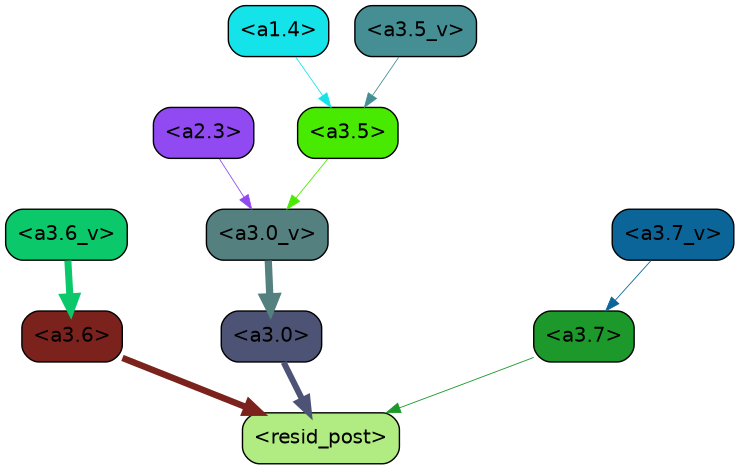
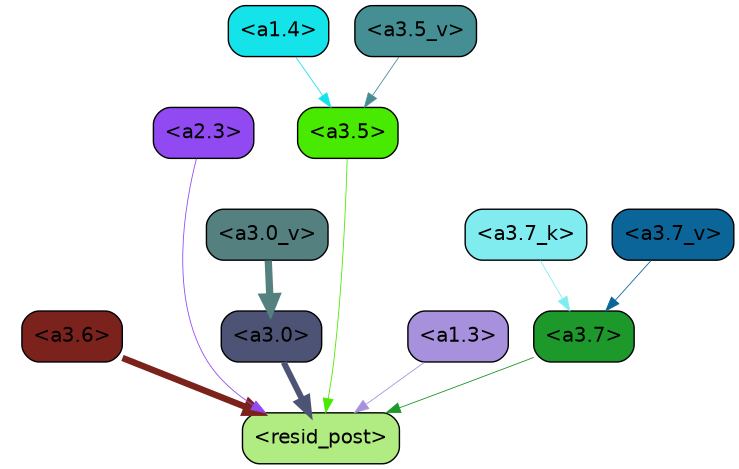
(232, 178) -> (185, 293)
(312, 178) -> (341, 279)
(66, 235) -> none
none -> (526, 235)
none -> (458, 337)
